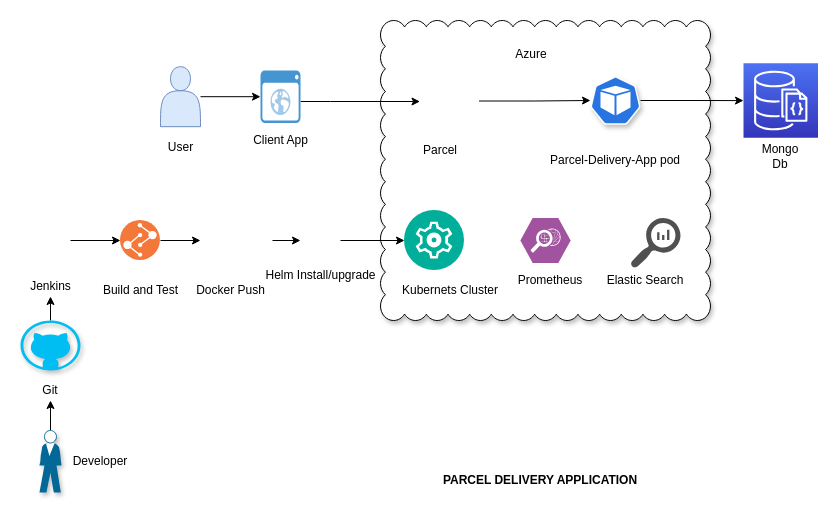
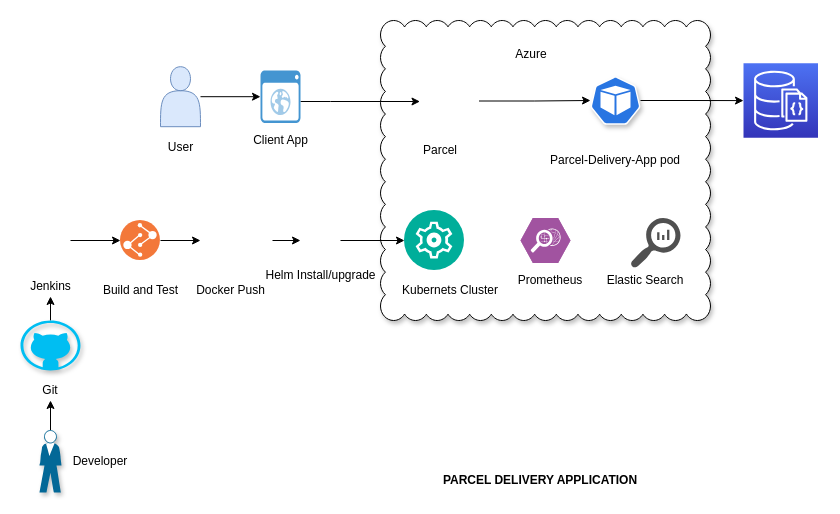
(781, 156) -> none
